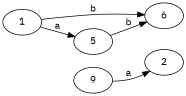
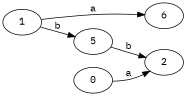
(93, 9) -> (93, 9)
(58, 26) -> (58, 26)
(125, 30) -> (125, 51)
(93, 80) -> (93, 80)
